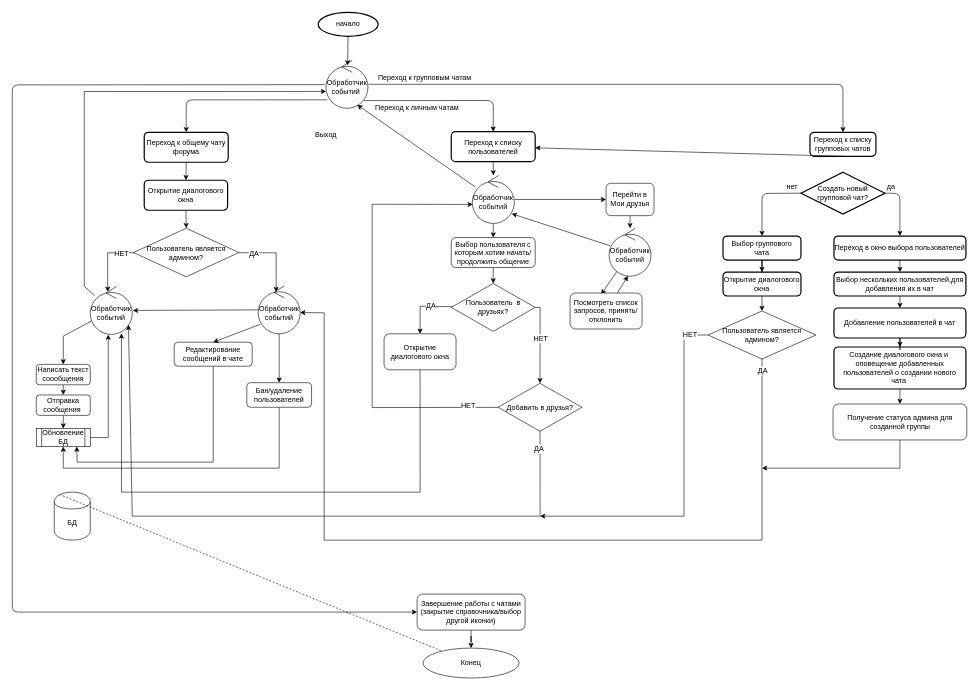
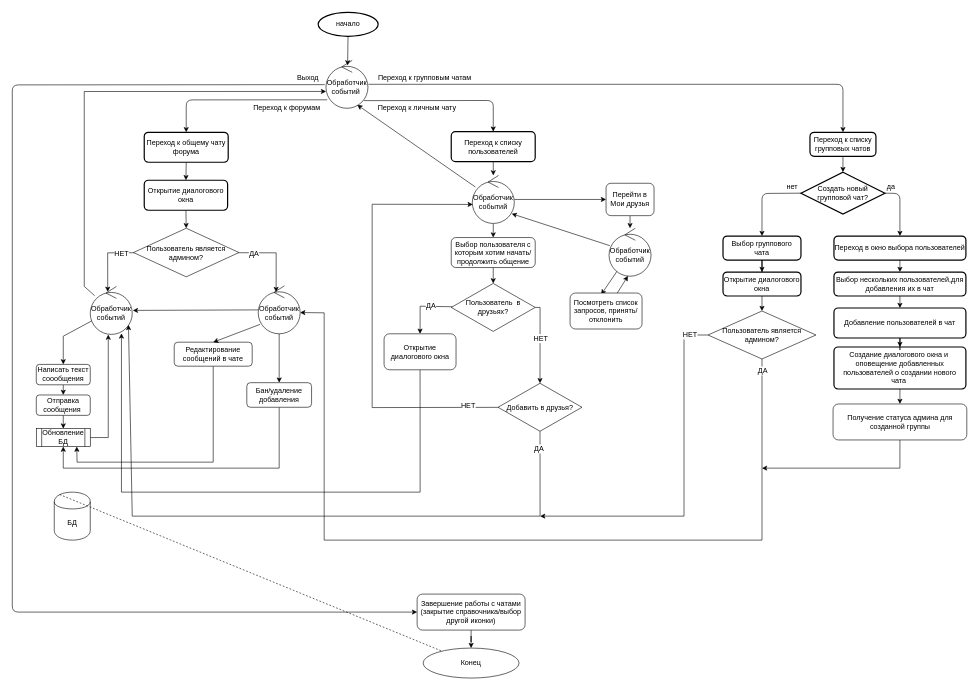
none -> (287, 108)
(417, 108) -> (417, 108)
(326, 135) -> (308, 78)
(742, 154) -> (843, 166)
(279, 395) -> (279, 395)
